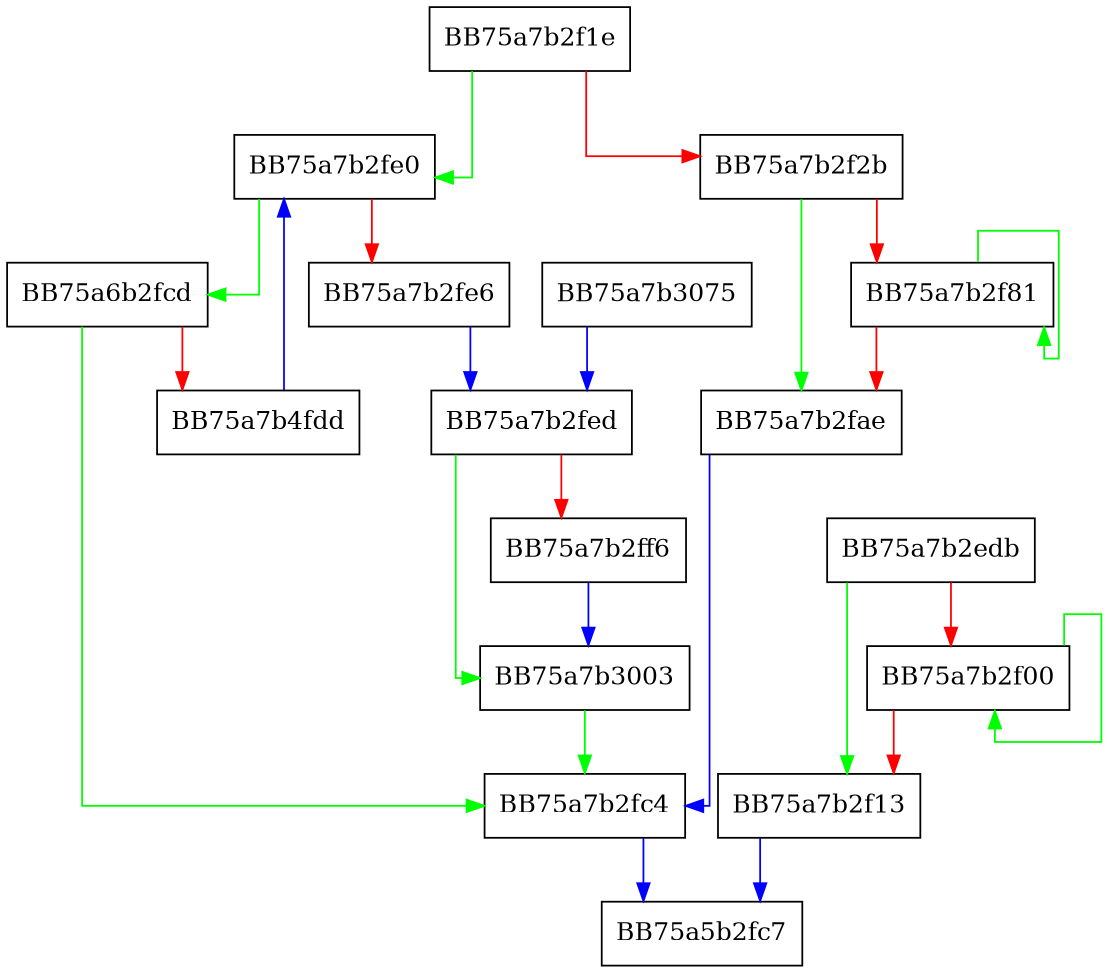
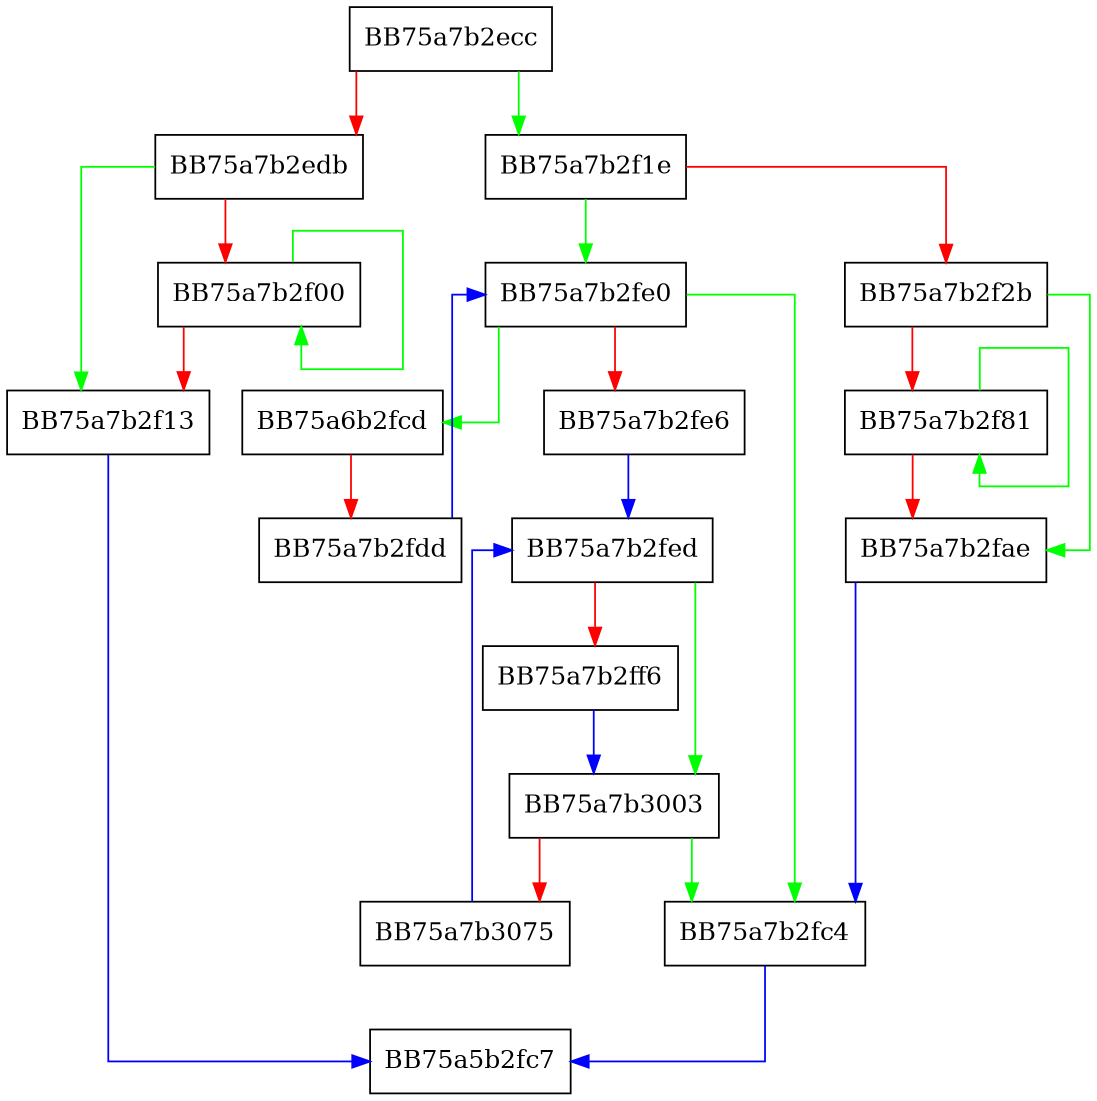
none -> (451, 39)
(258, 422) -> (360, 550)
(82, 758) -> (795, 535)
none -> (540, 861)
